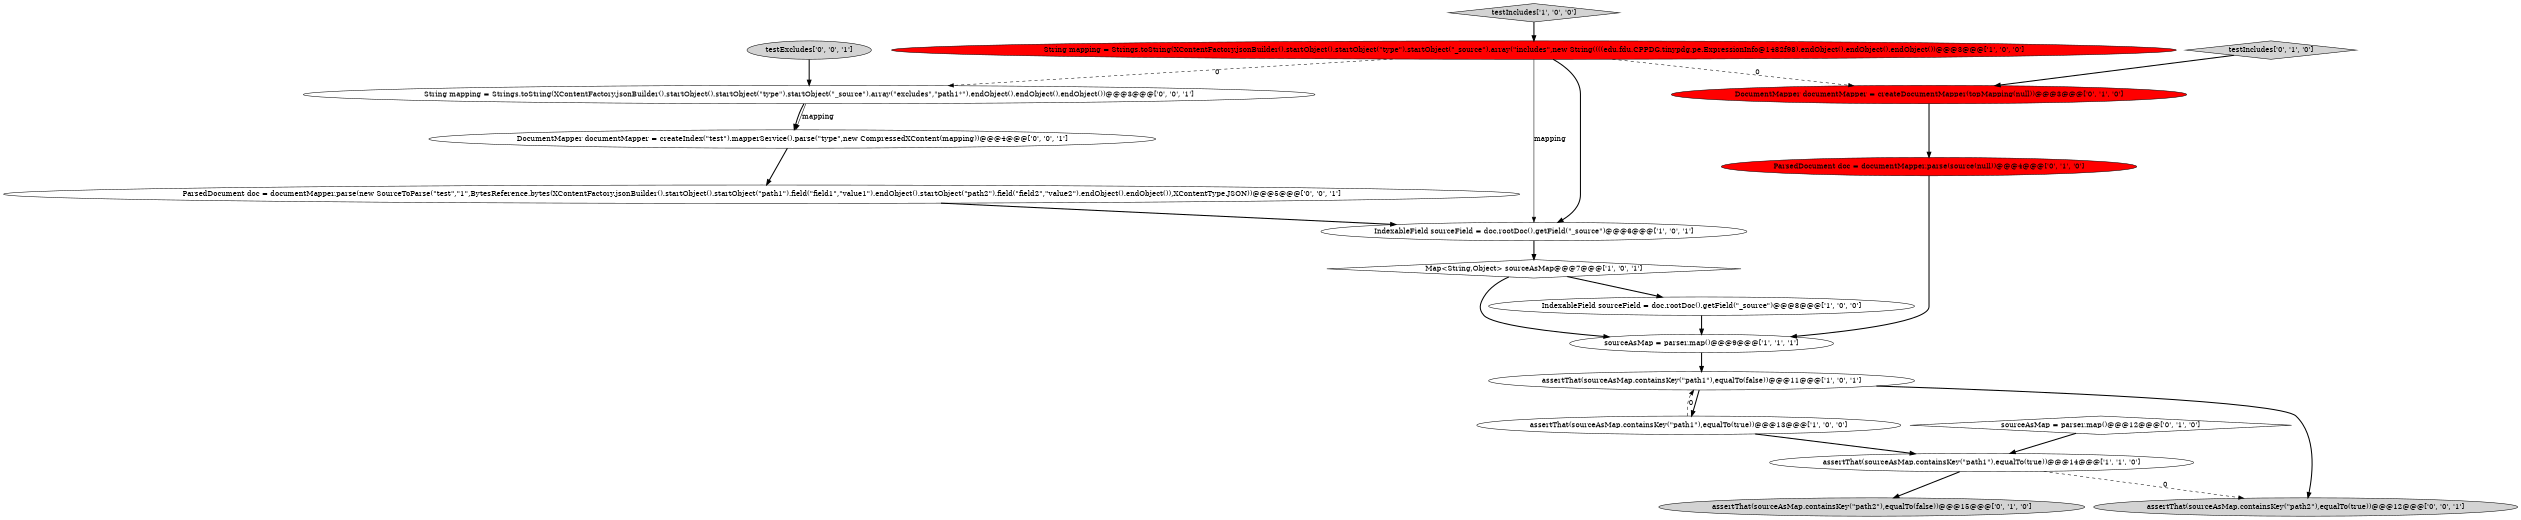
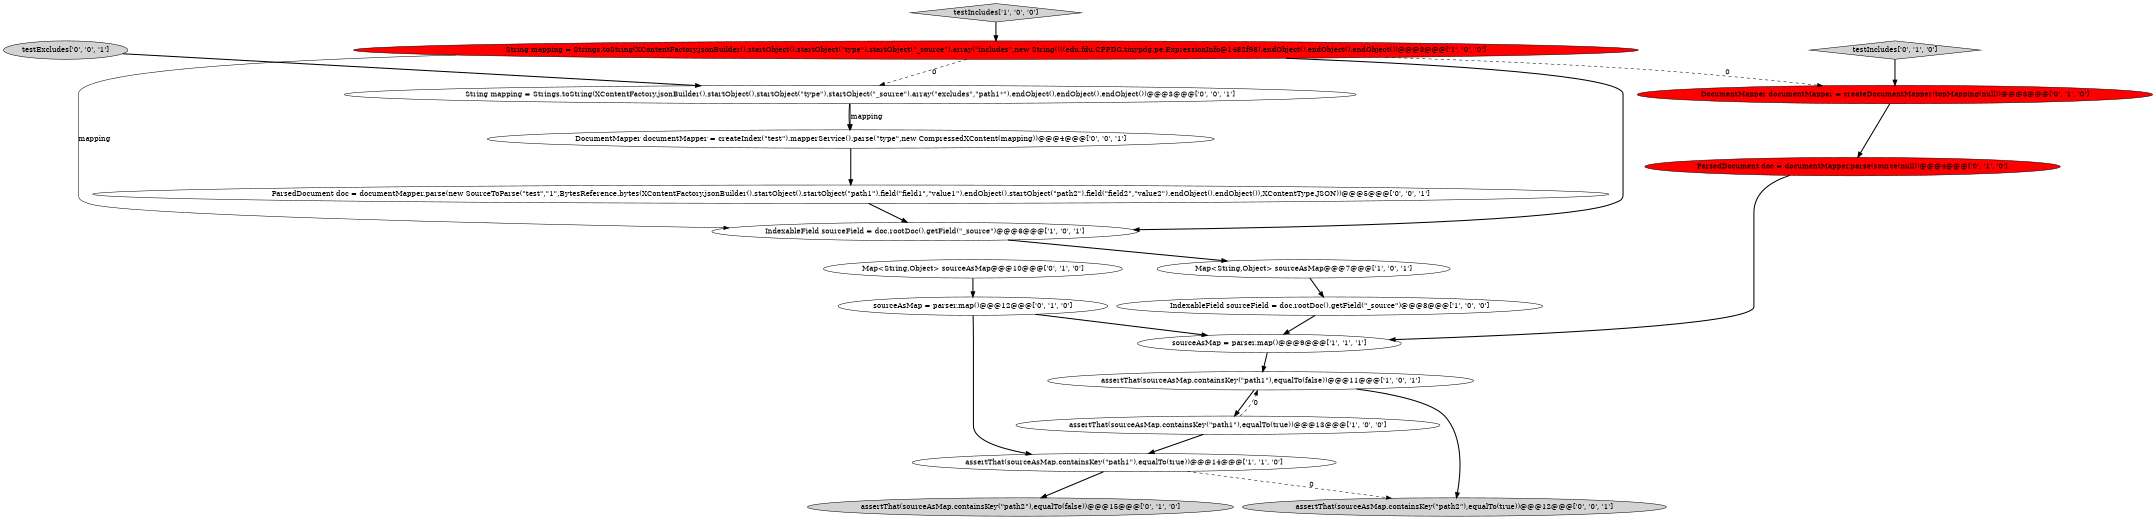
none -> (973, 269)
(1534, 269) -> (1304, 269)
(1517, 326) -> (1119, 325)
(2101, 425) -> (973, 306)
